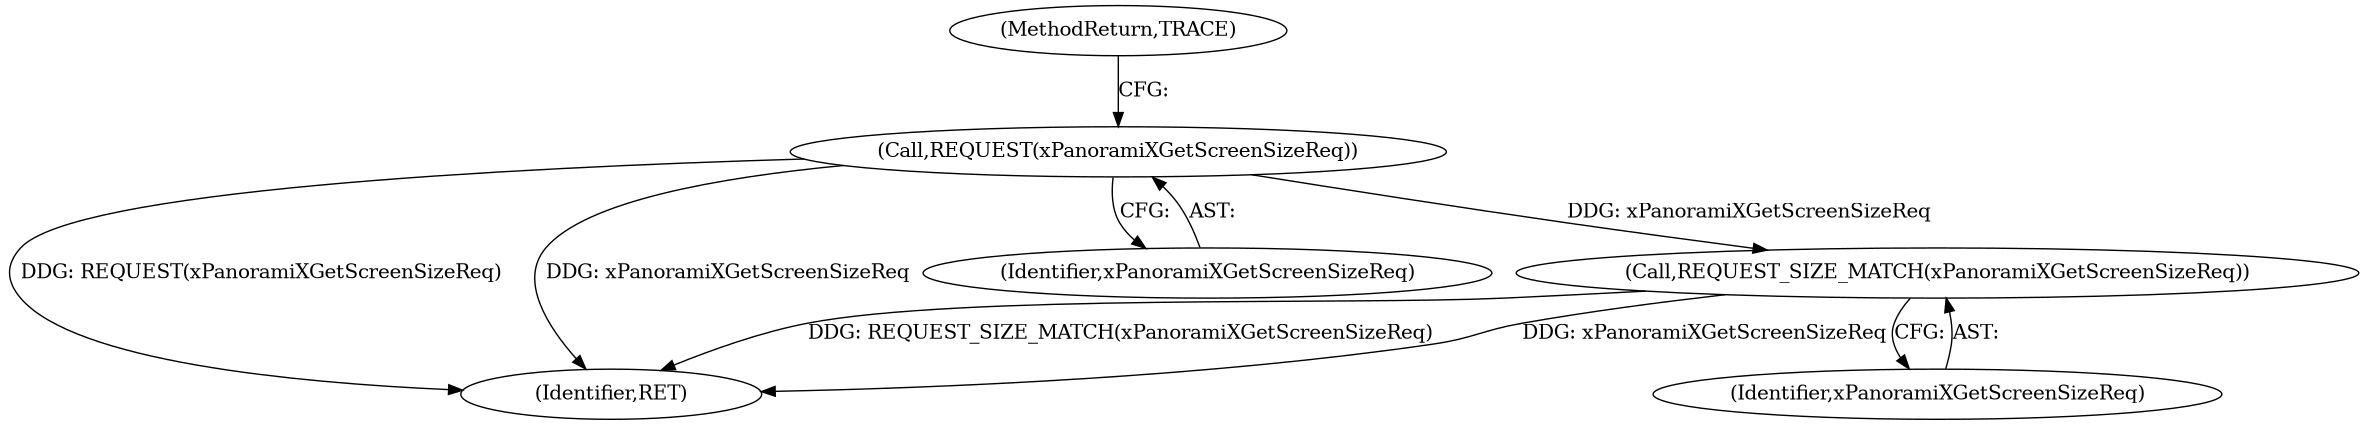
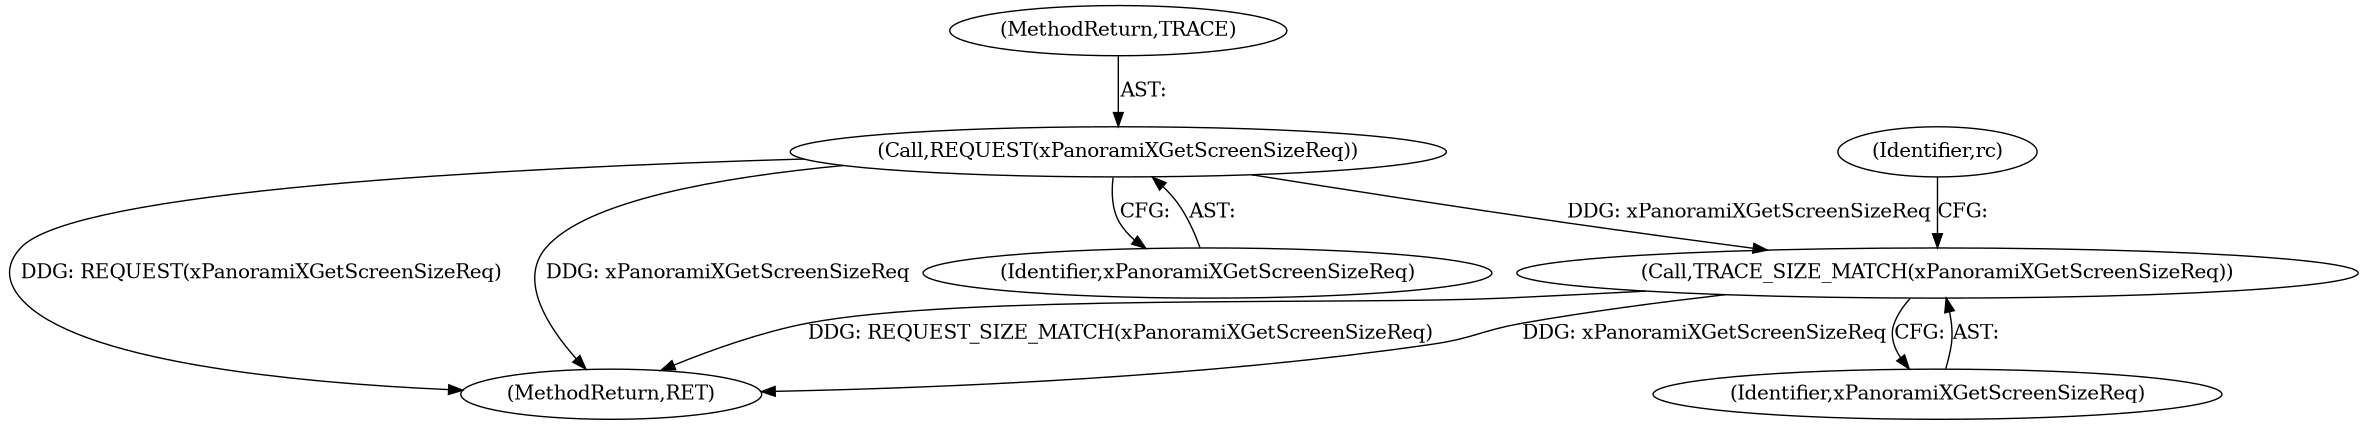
(1147, 91) -> (1147, 91)
none -> (1937, 152)
(1937, 273) -> (1937, 273)
(611, 394) -> (611, 394)
